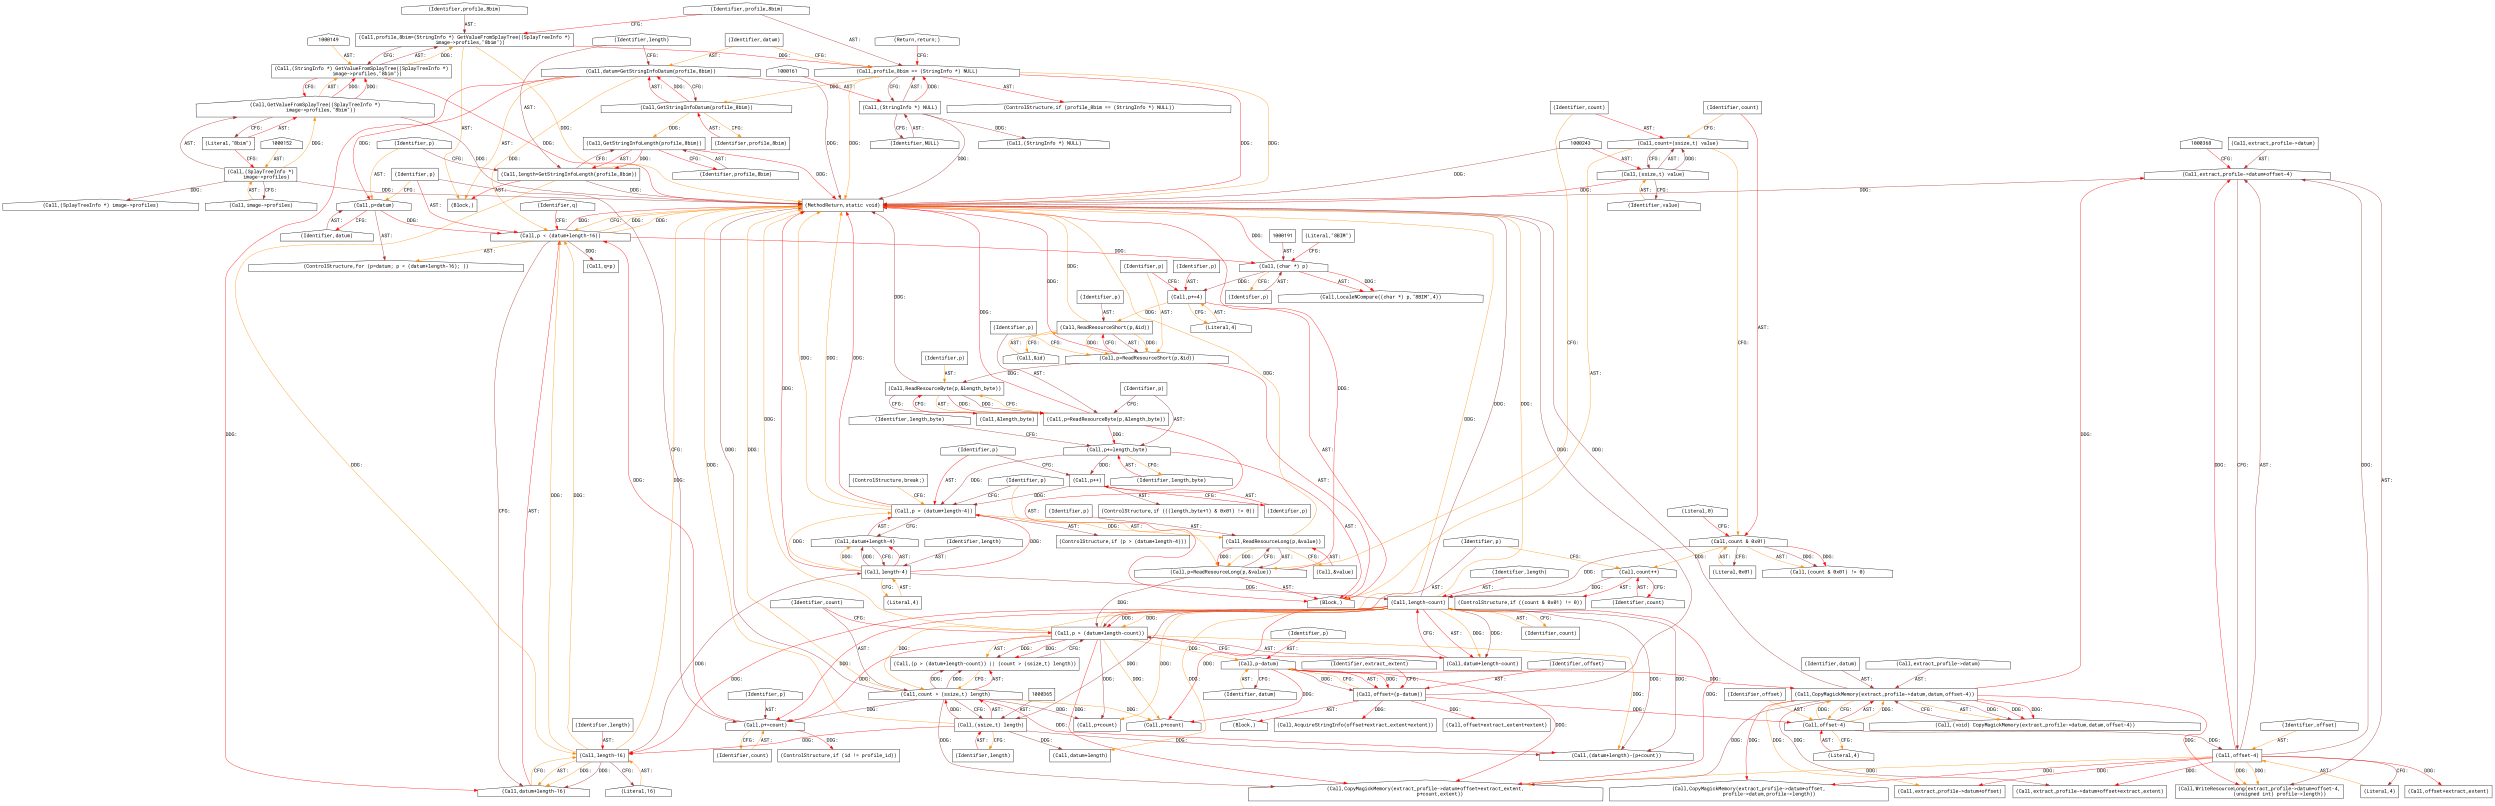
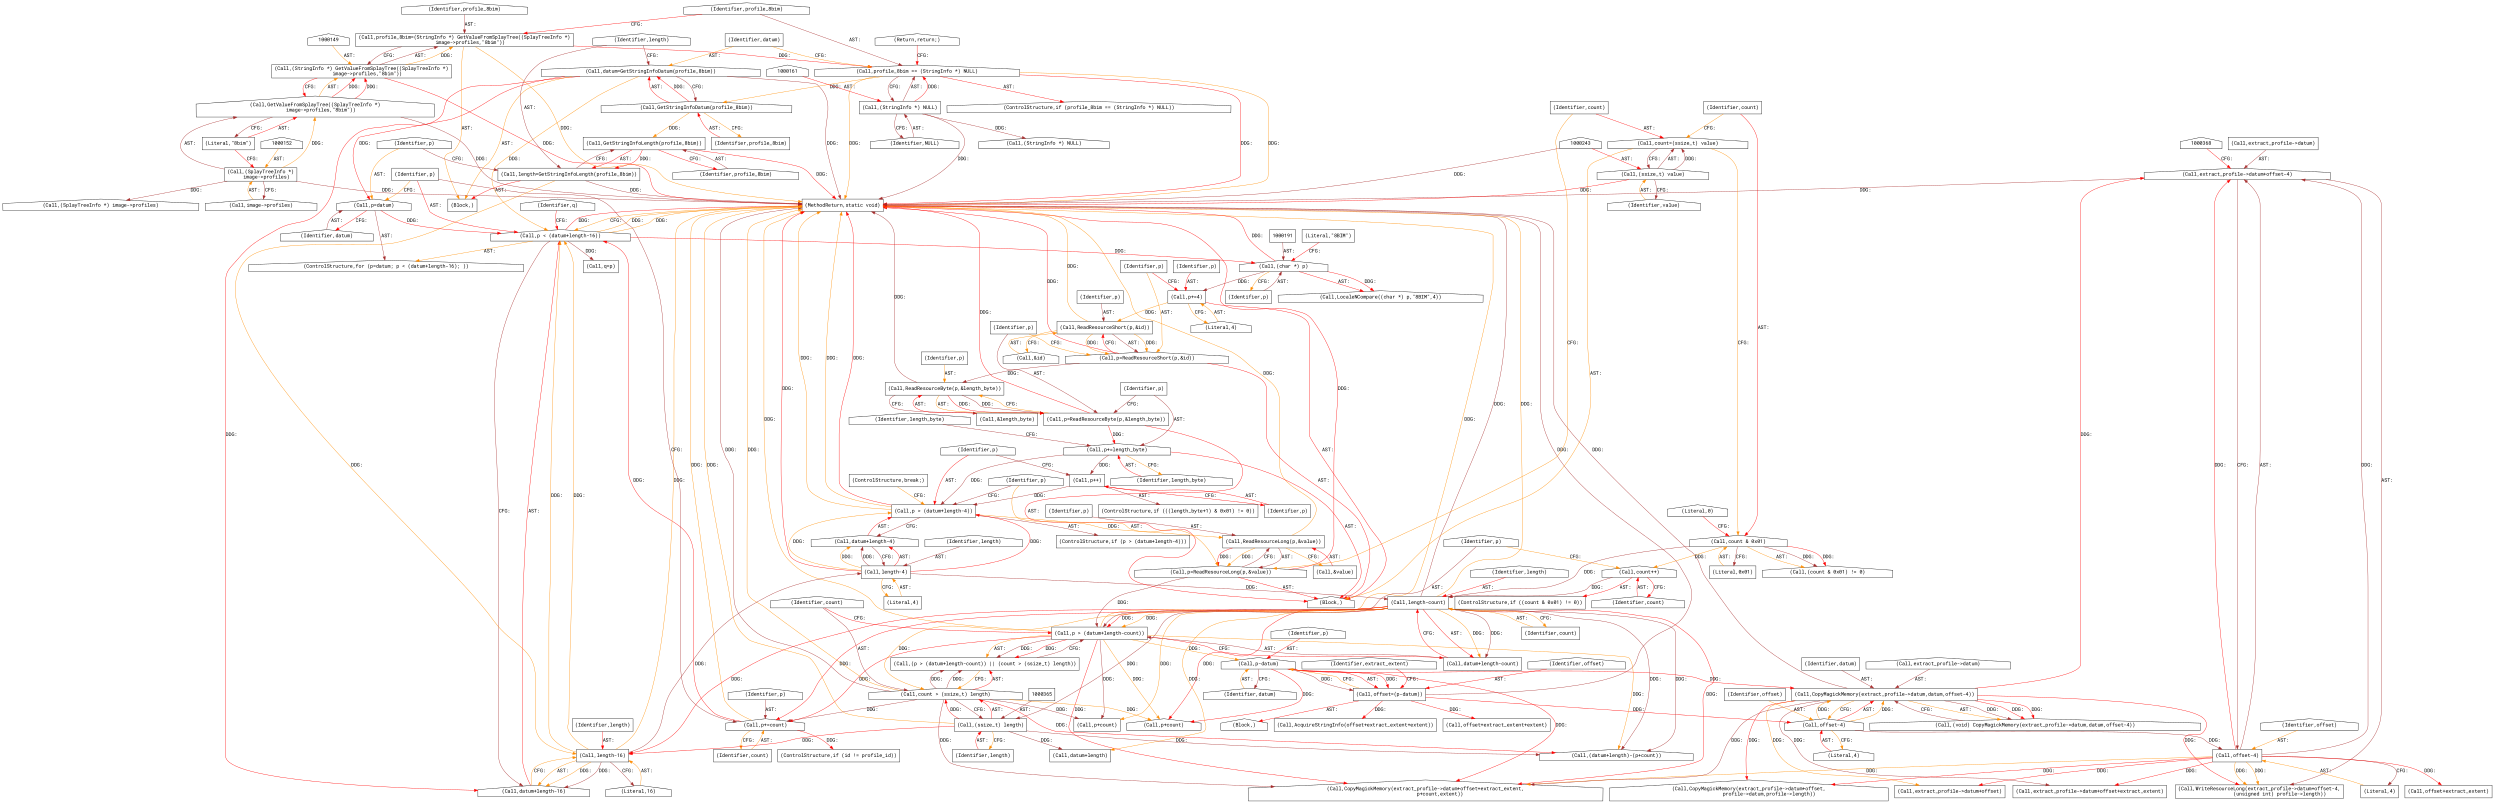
(922, 404) -> (922, 404)
none -> (691, 426)
